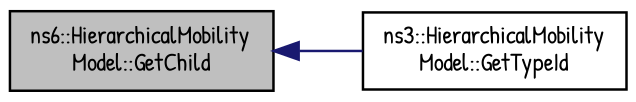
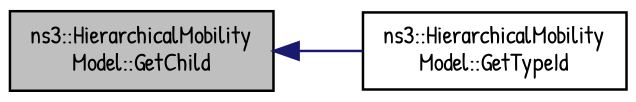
(142, 51) -> (142, 51)
